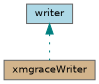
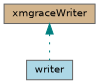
(50, 47) -> (50, 47)
